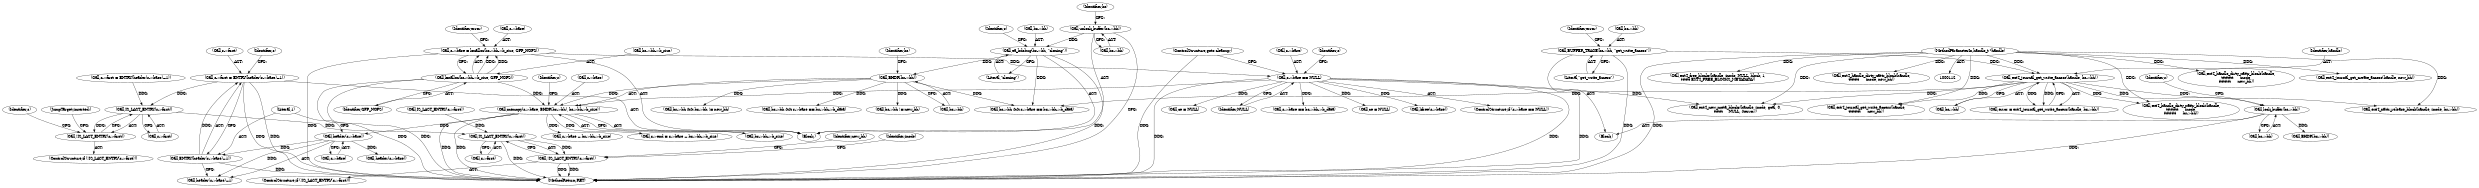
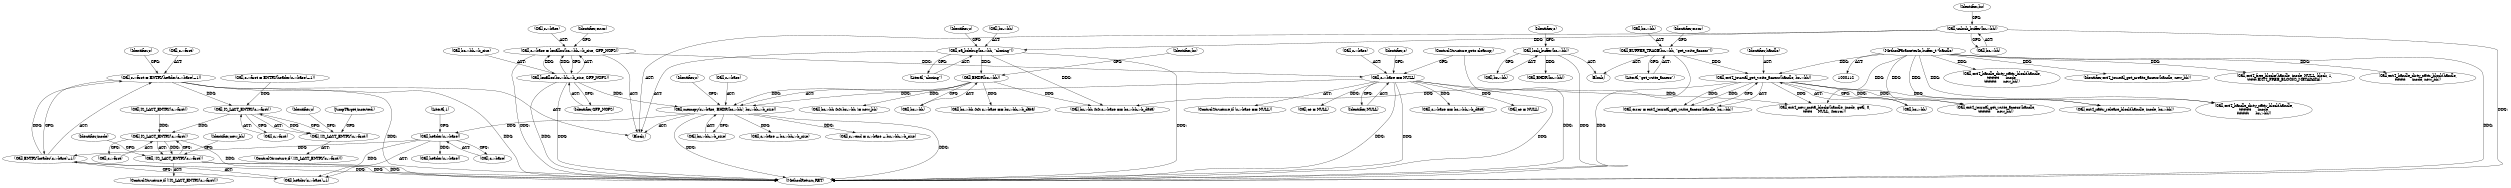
(1970, 51) -> (1918, 51)
(2365, 78) -> (2137, 78)
(2163, 99) -> none
(898, 110) -> none
(1133, 110) -> (2503, 110)
(1429, 110) -> none
(244, 128) -> (195, 169)
